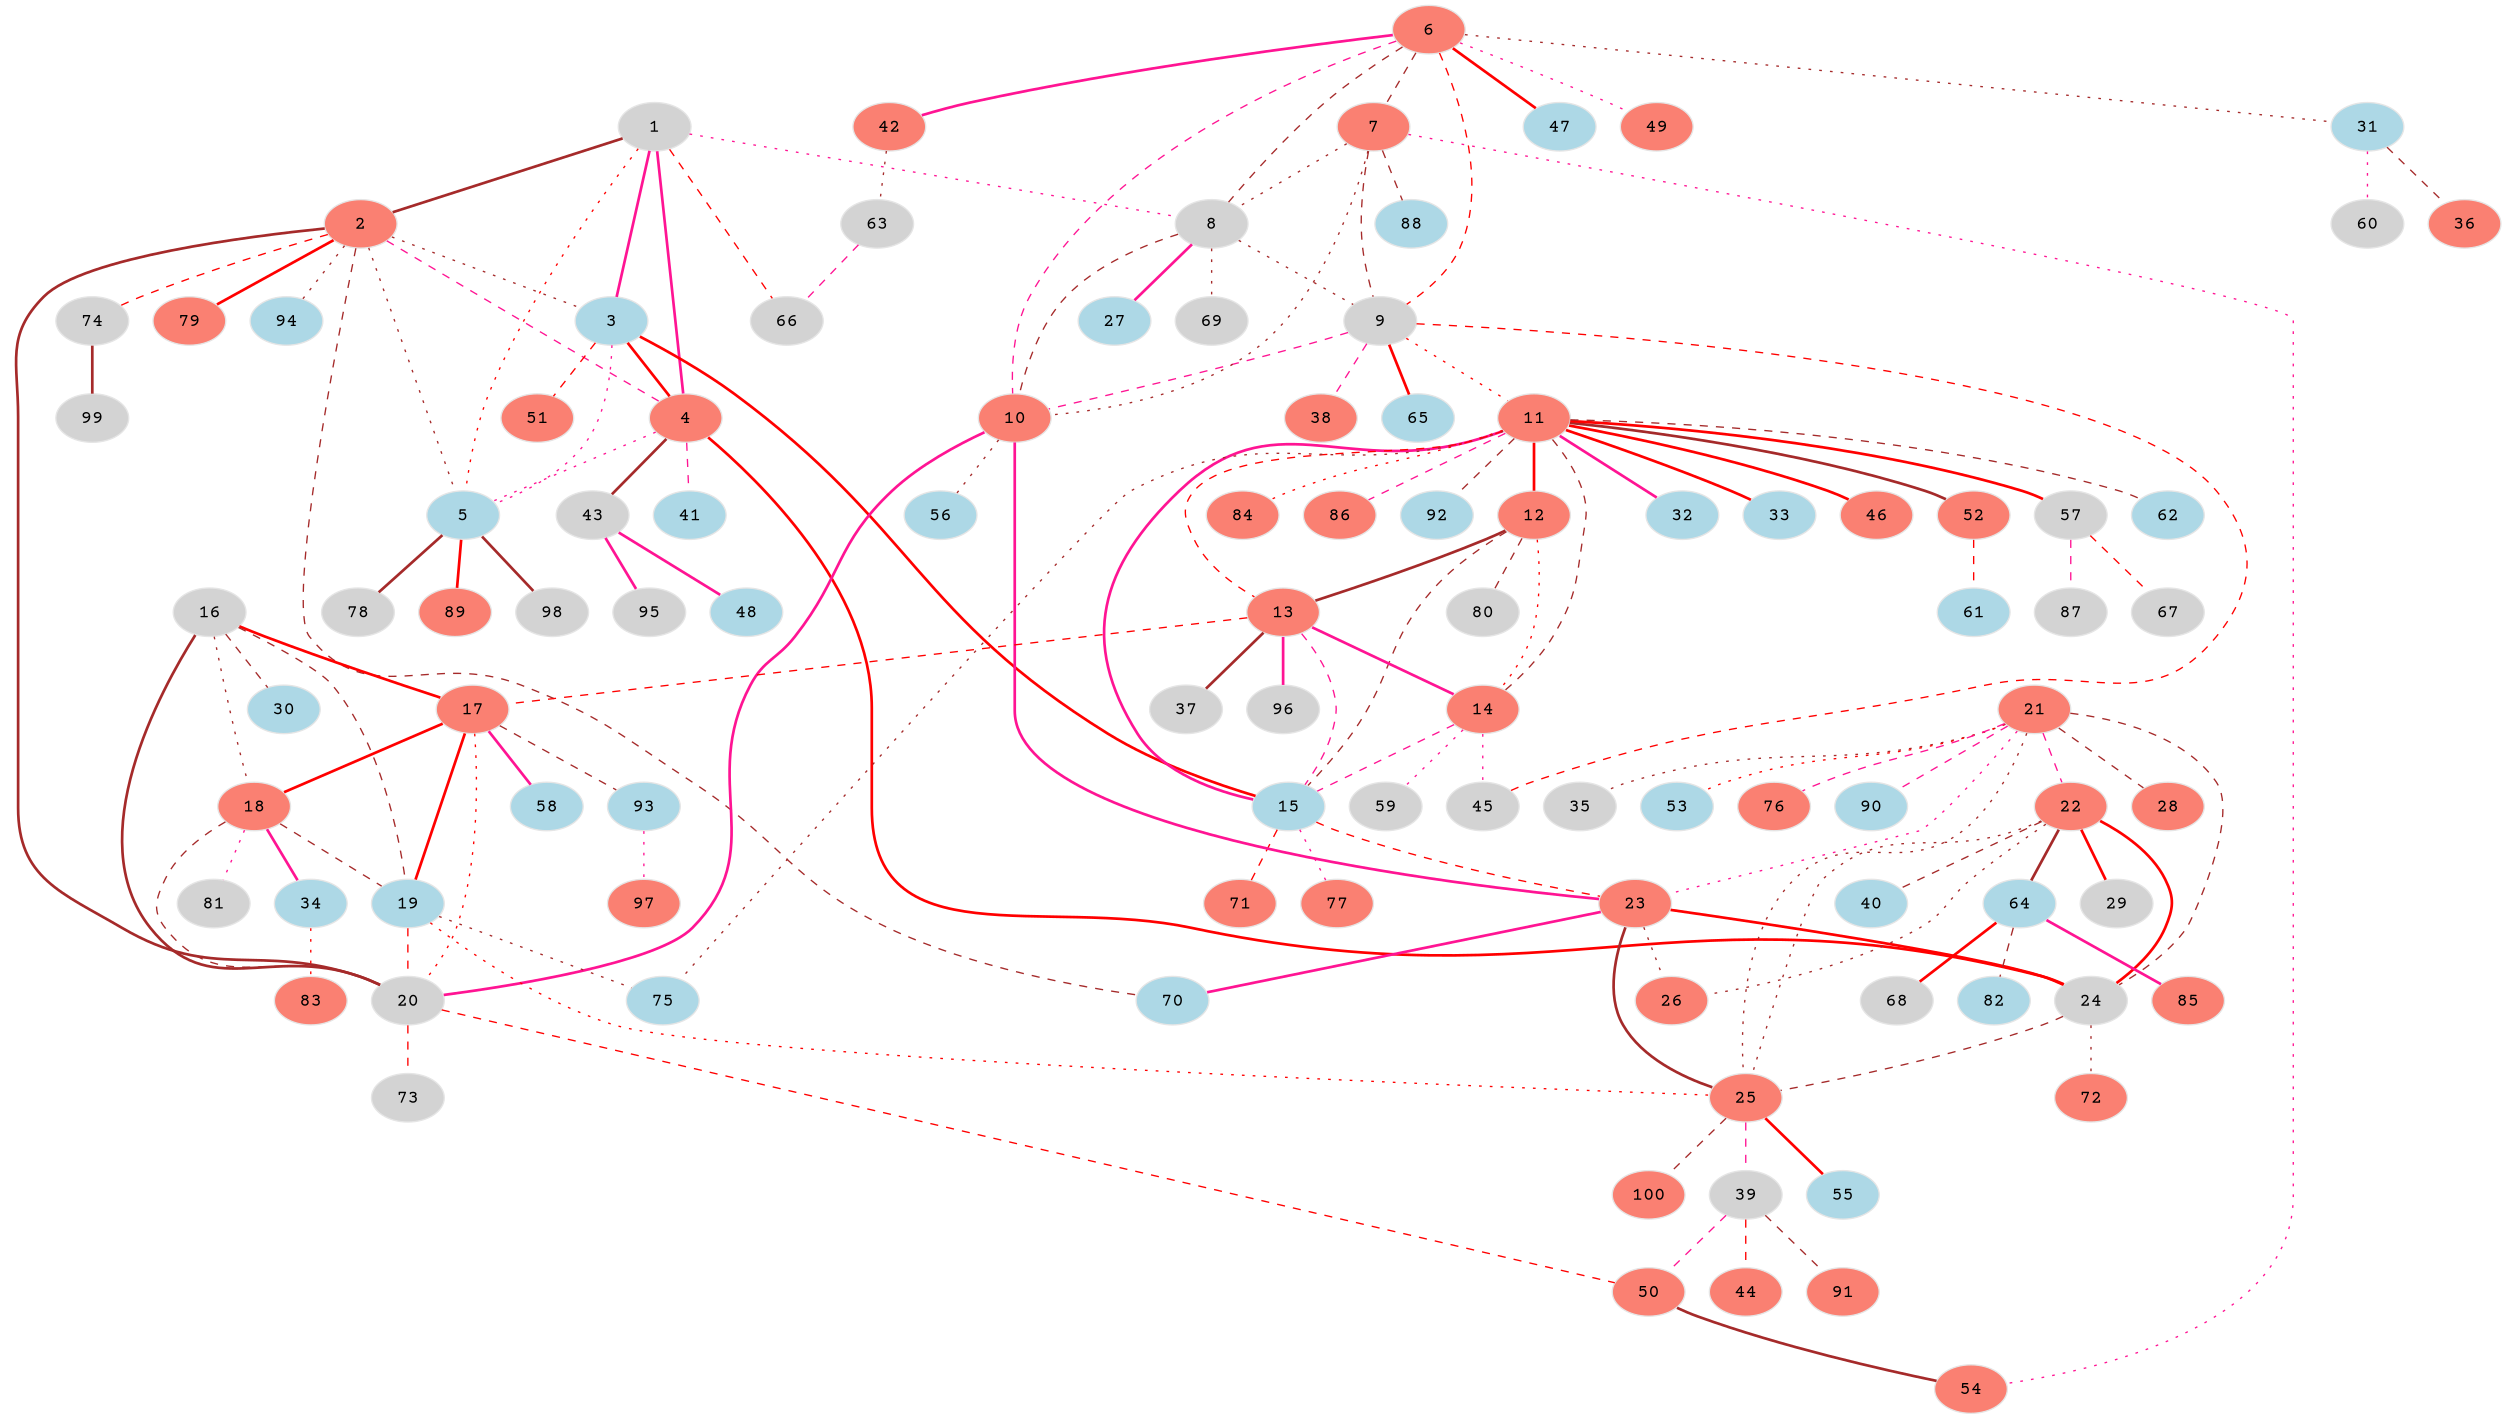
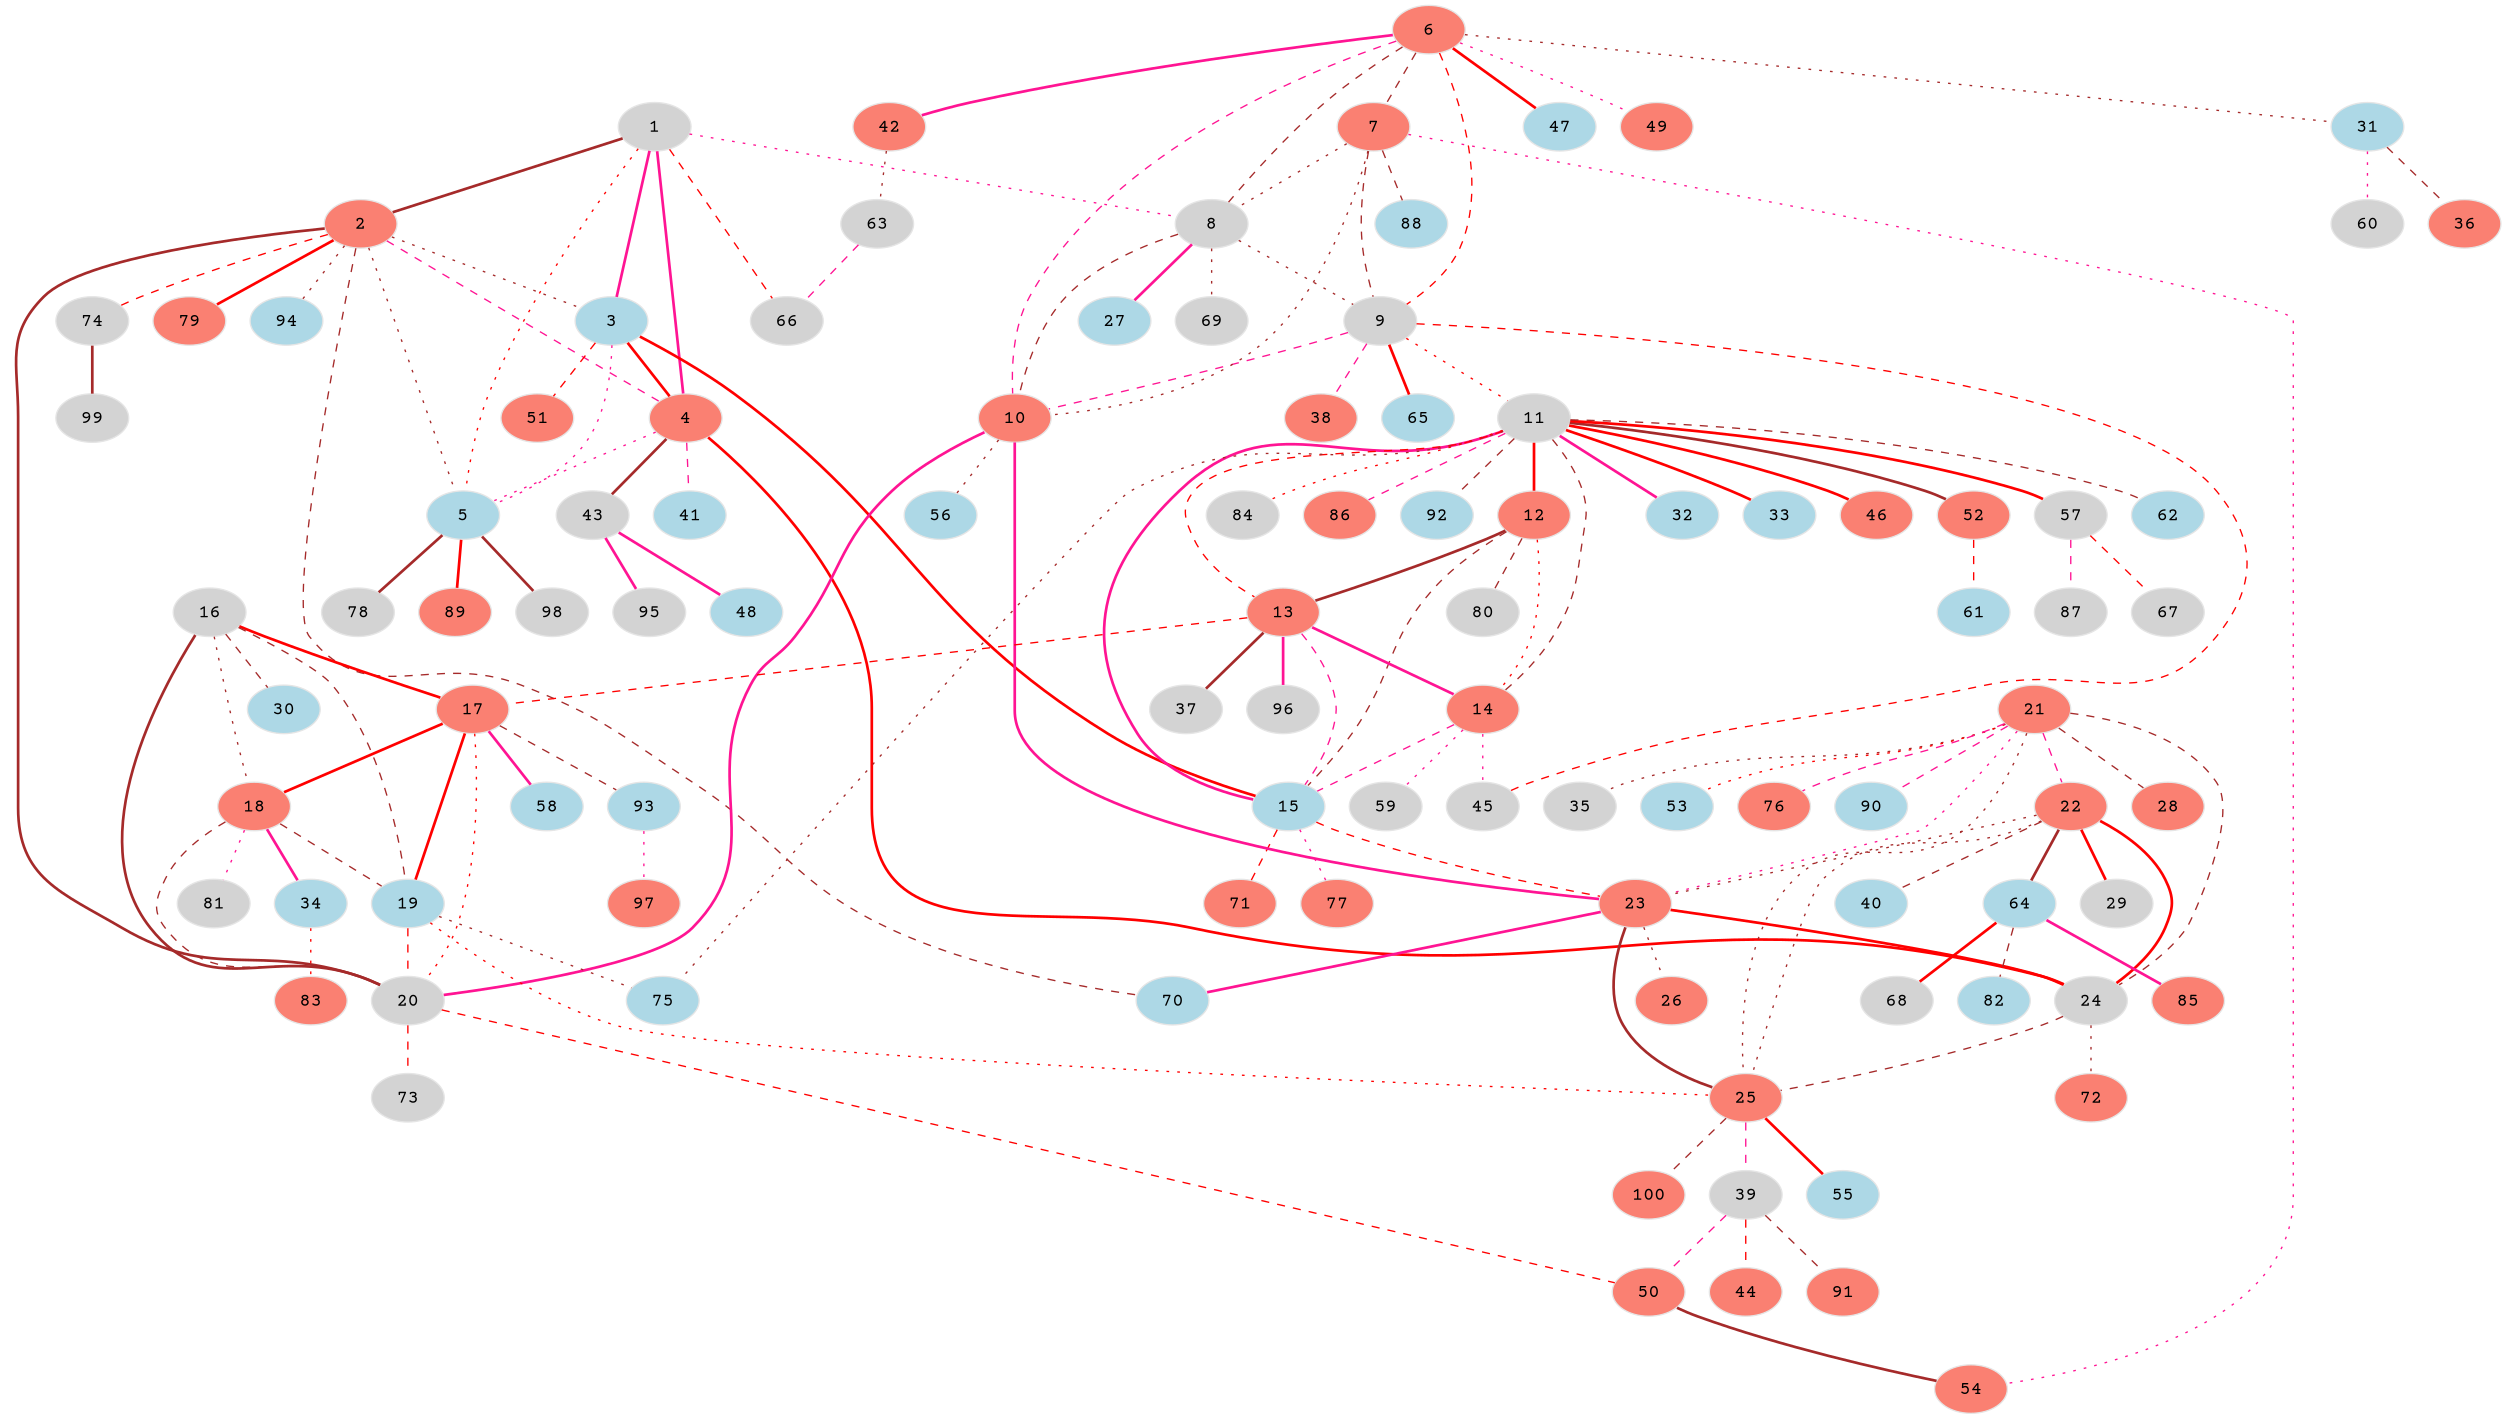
(1534, 418) -> (1534, 418)
(1243, 515) -> (1243, 515)
(1902, 937) -> (1853, 855)
